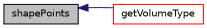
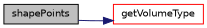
(101, 8) -> (91, 21)
